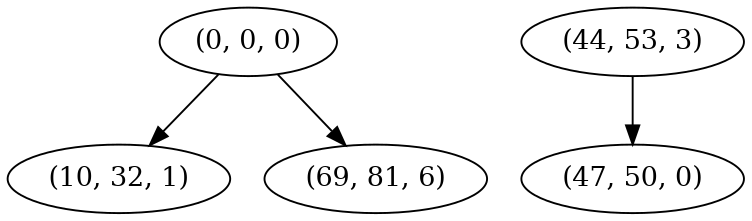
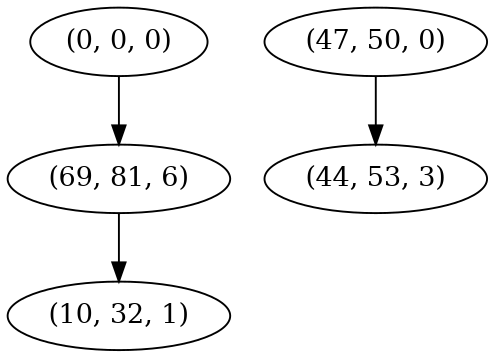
(633, 101) -> (376, 101)
(191, 103) -> (119, 238)
